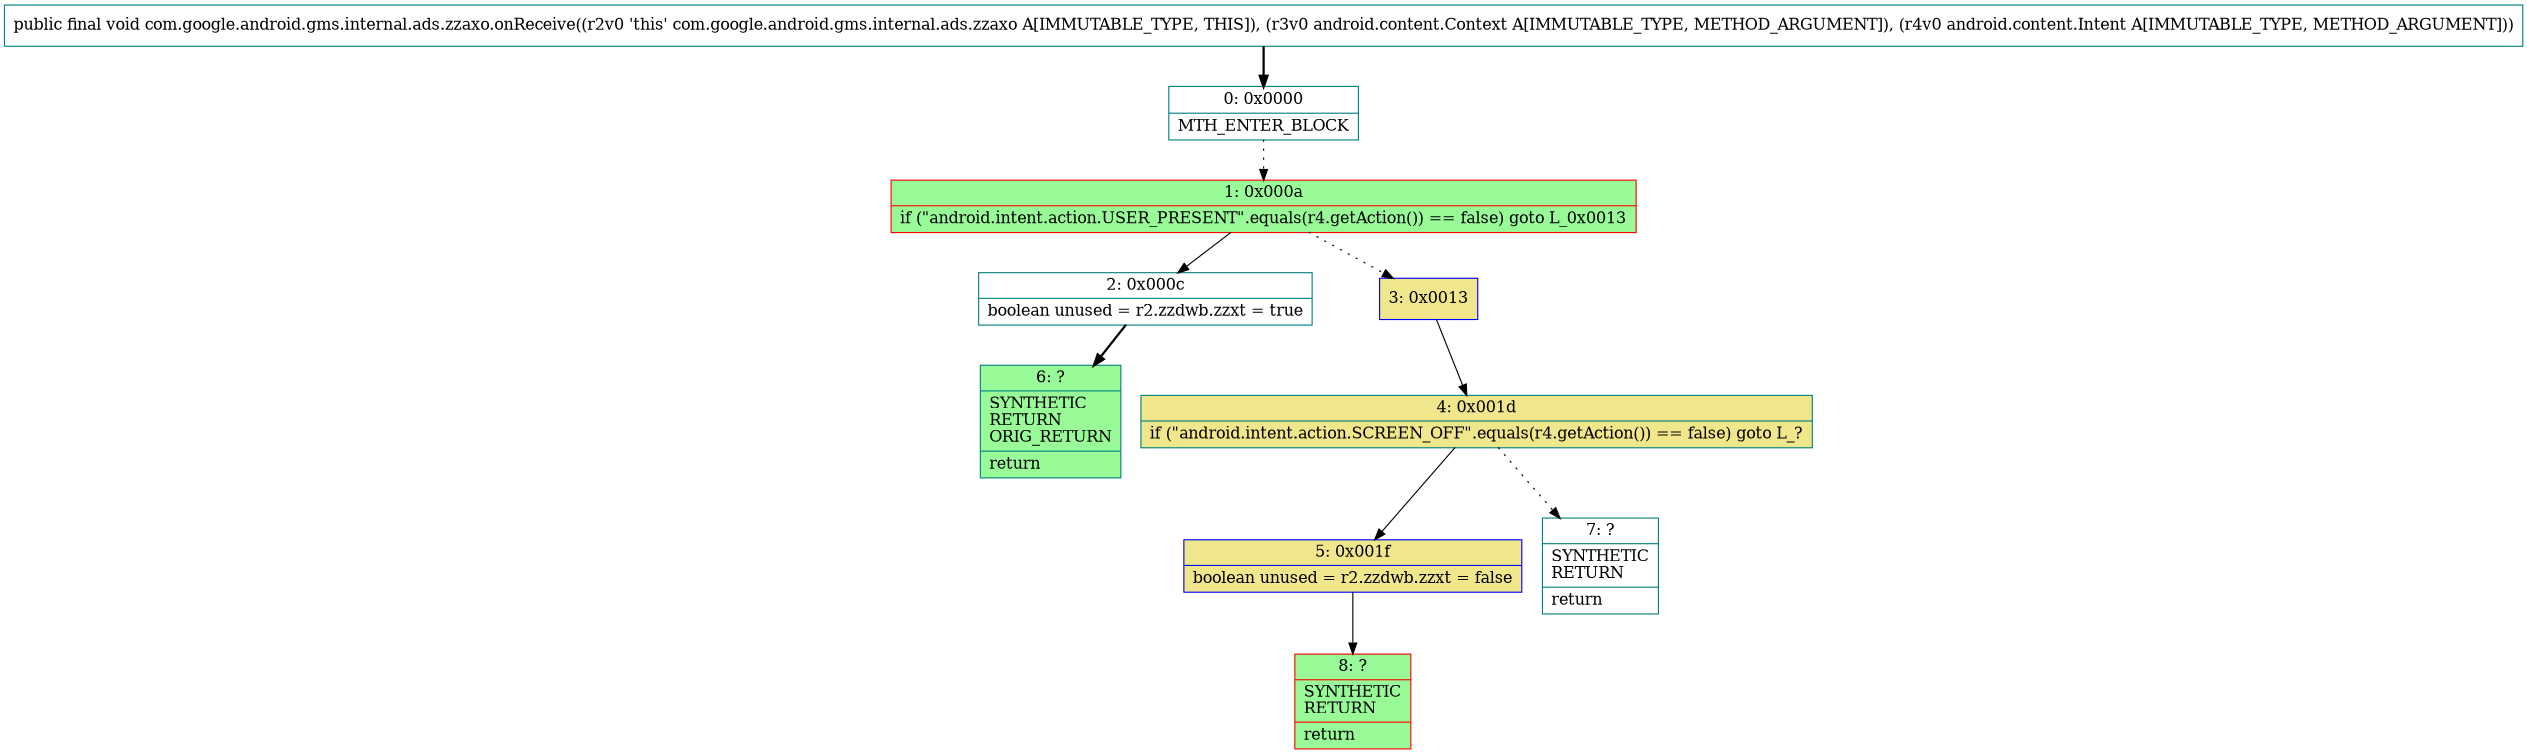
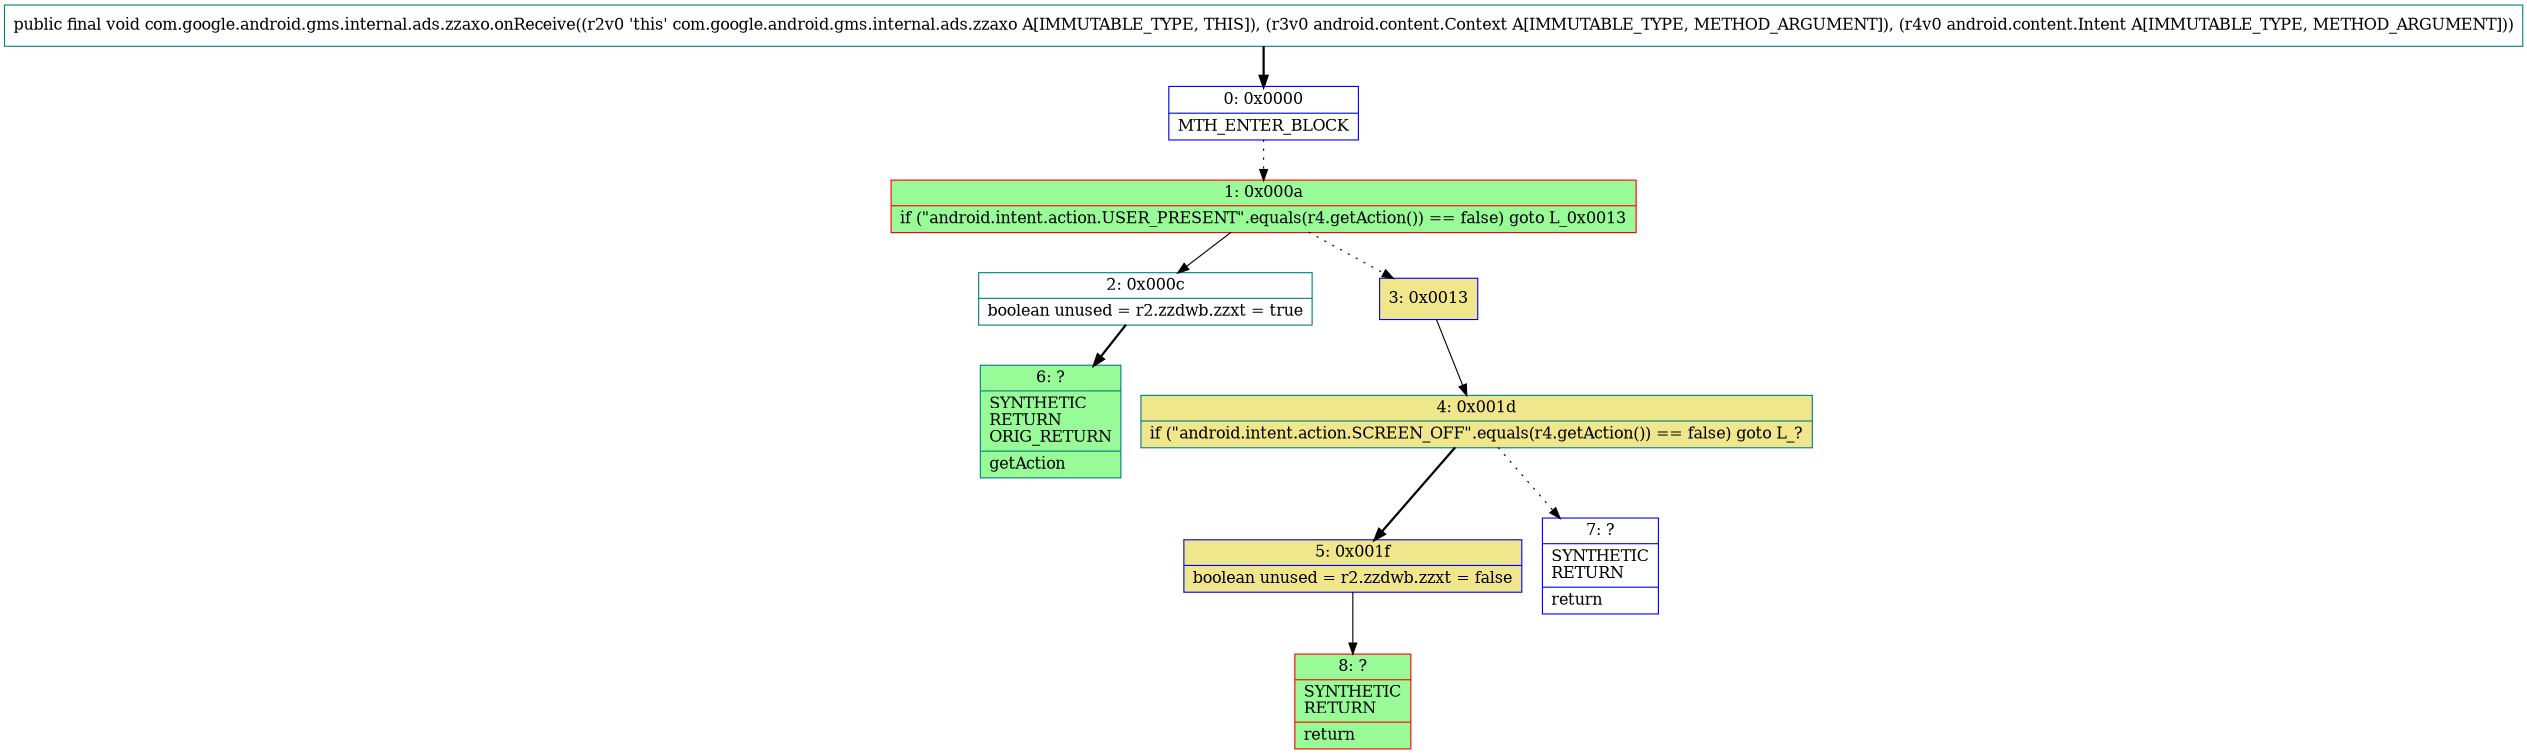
(1264, 113) -> (1264, 113)
(1015, 464) -> (1028, 464)
(1419, 489) -> (1419, 489)
(1600, 566) -> (1600, 566)
